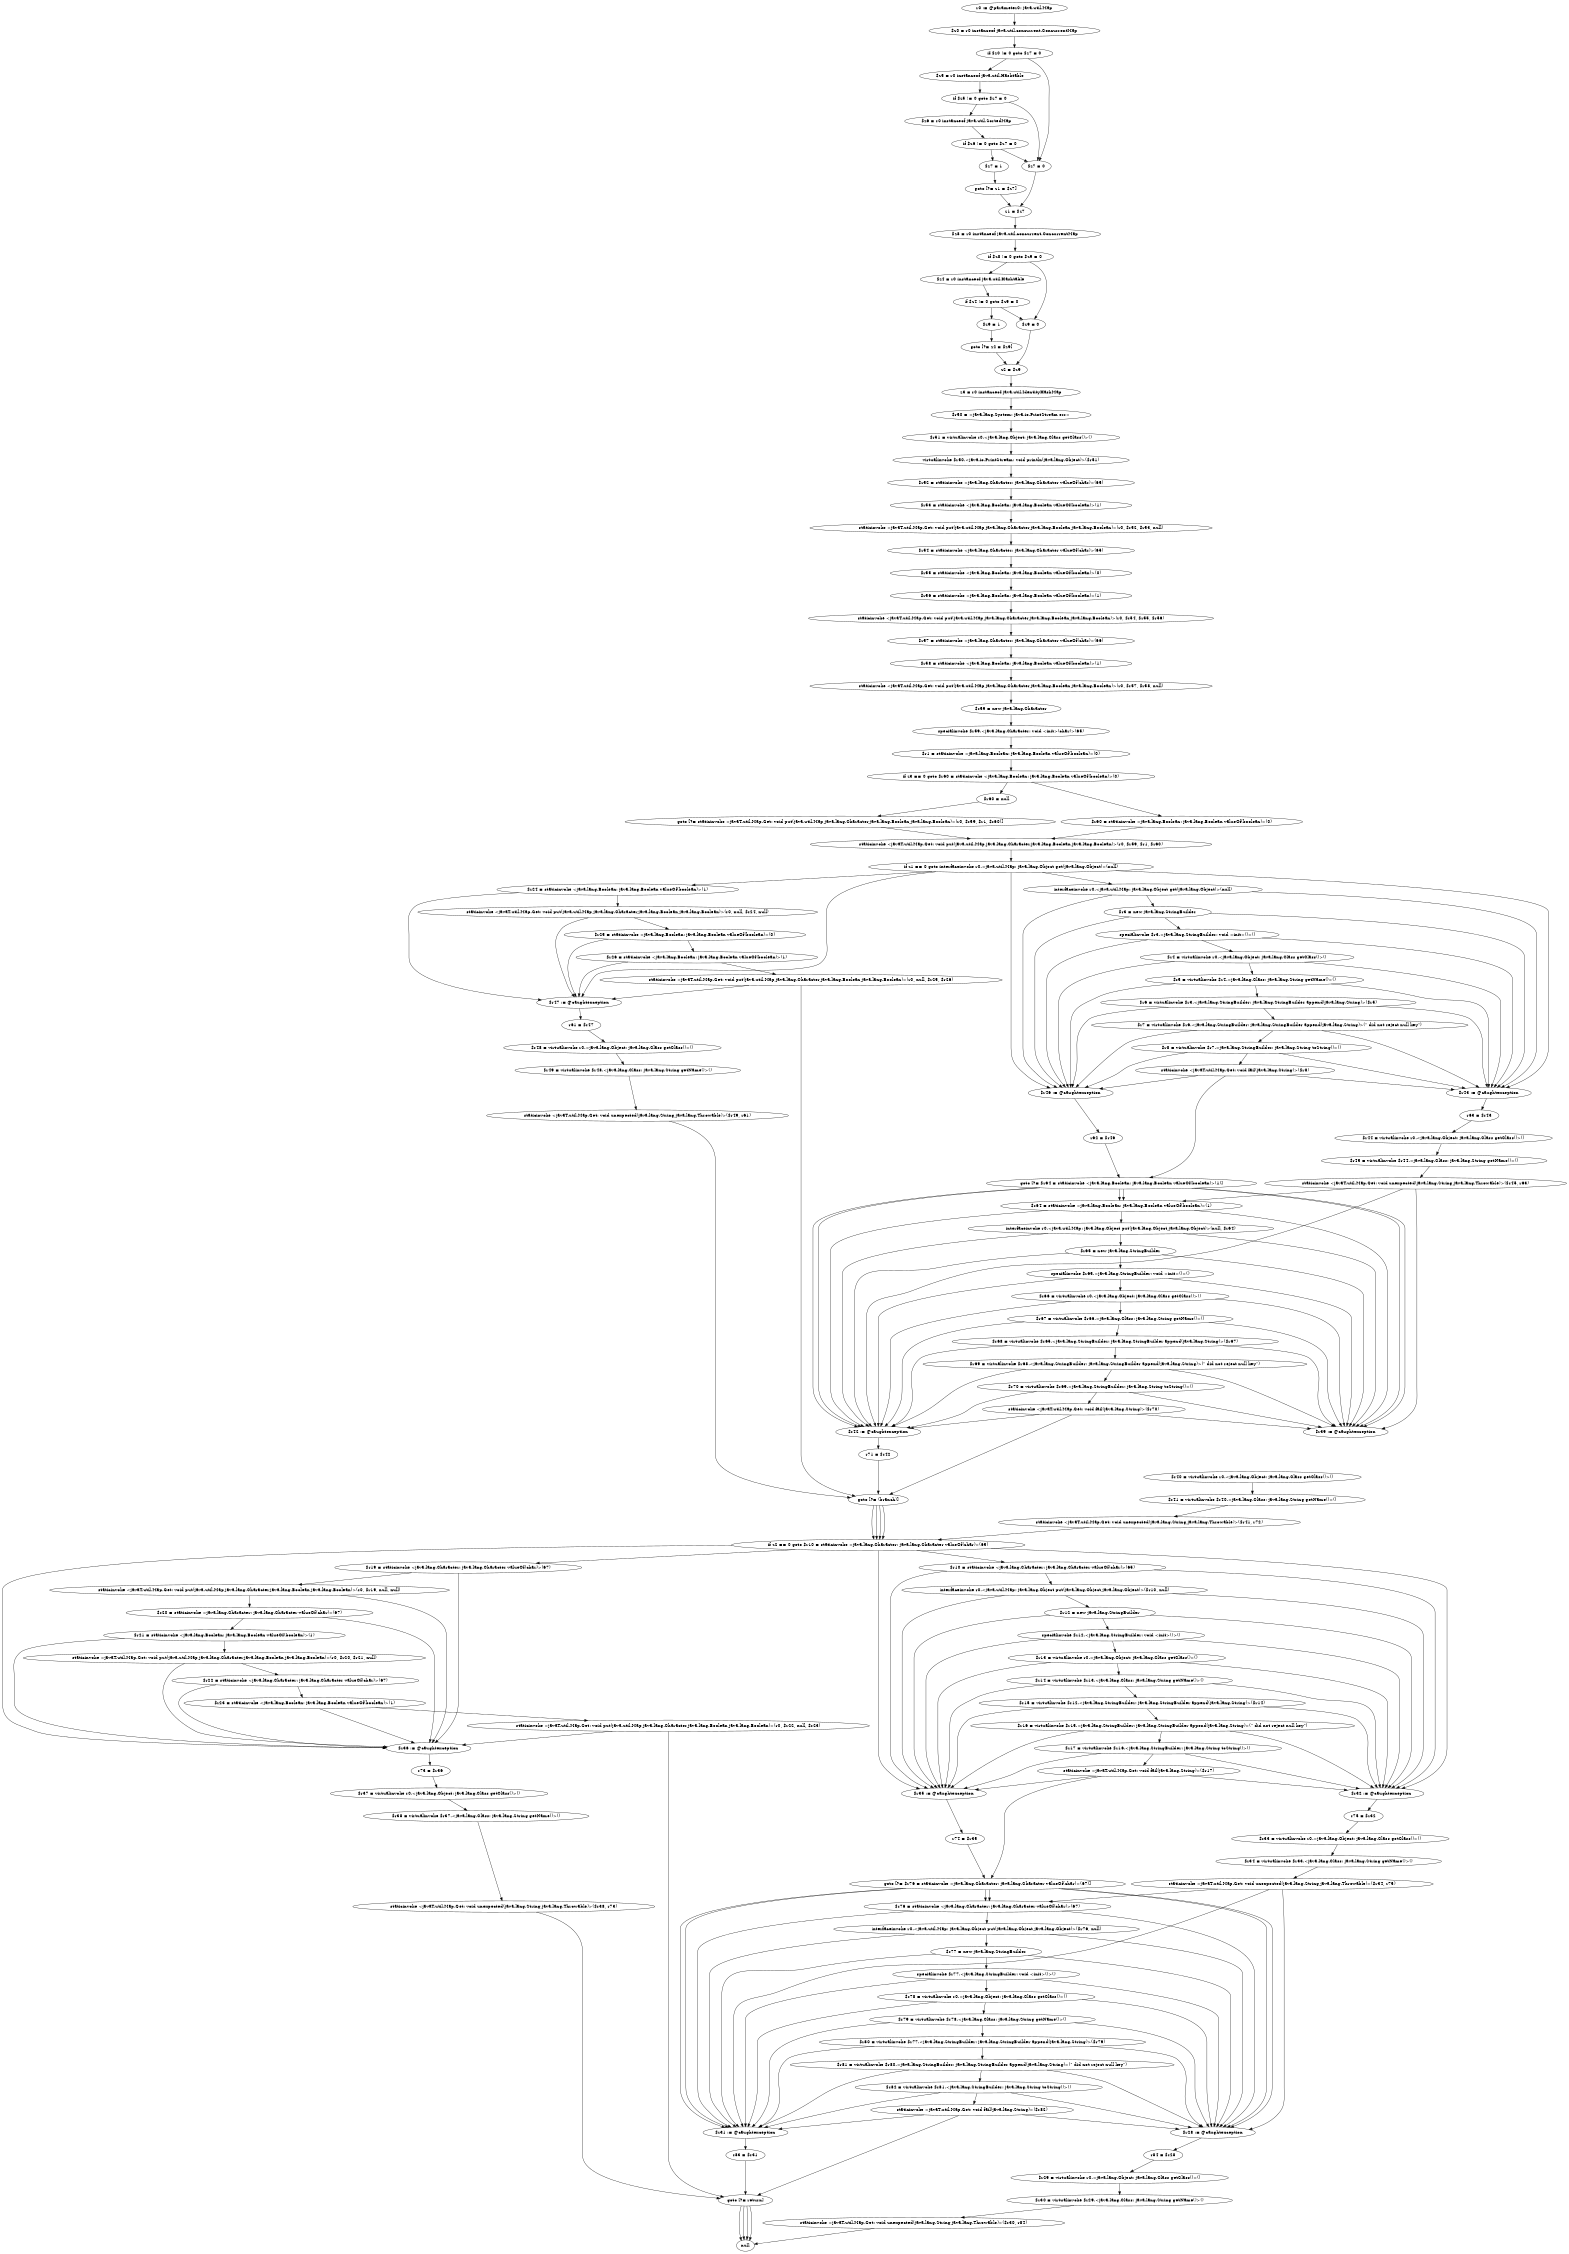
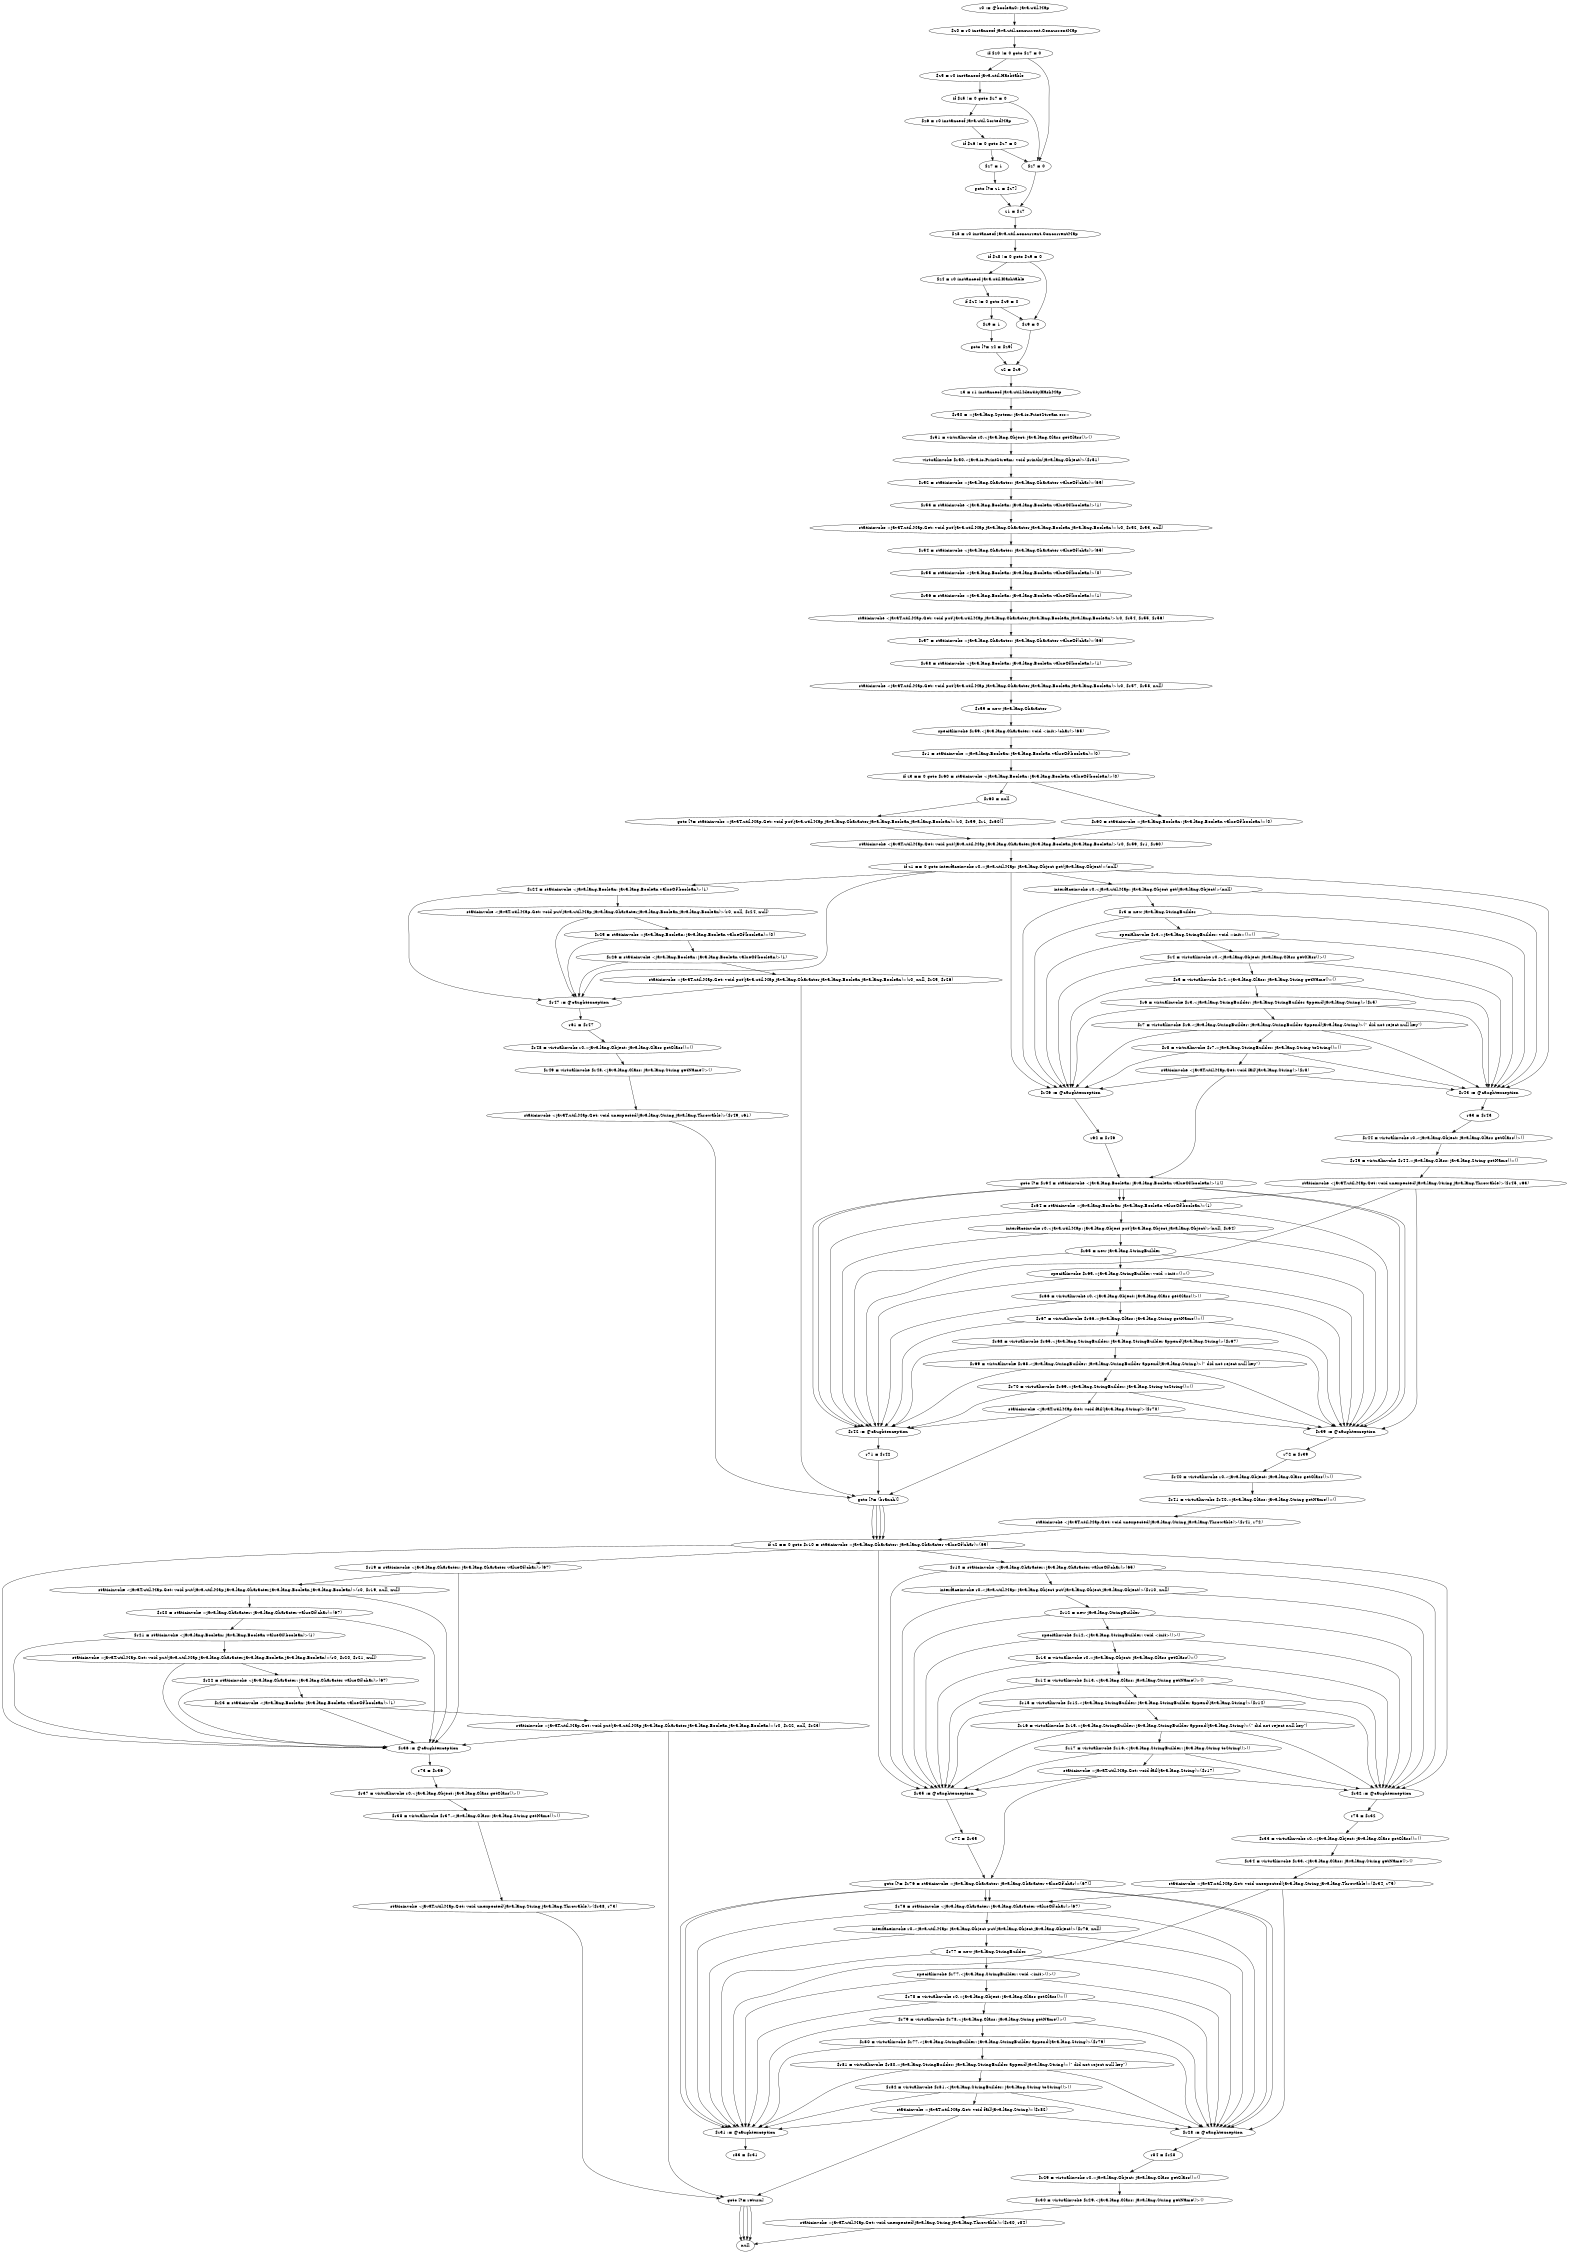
(1014, 8) -> (1014, 8)
(1011, 392) -> (1011, 392)
none -> (1296, 1455)
(745, 2176) -> none
